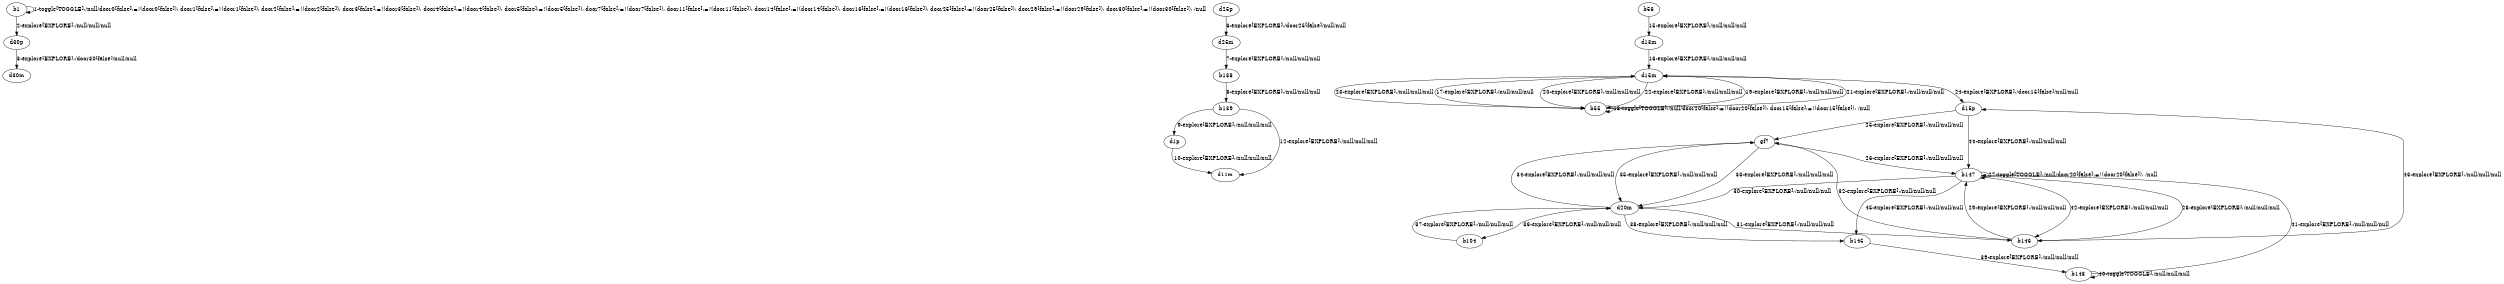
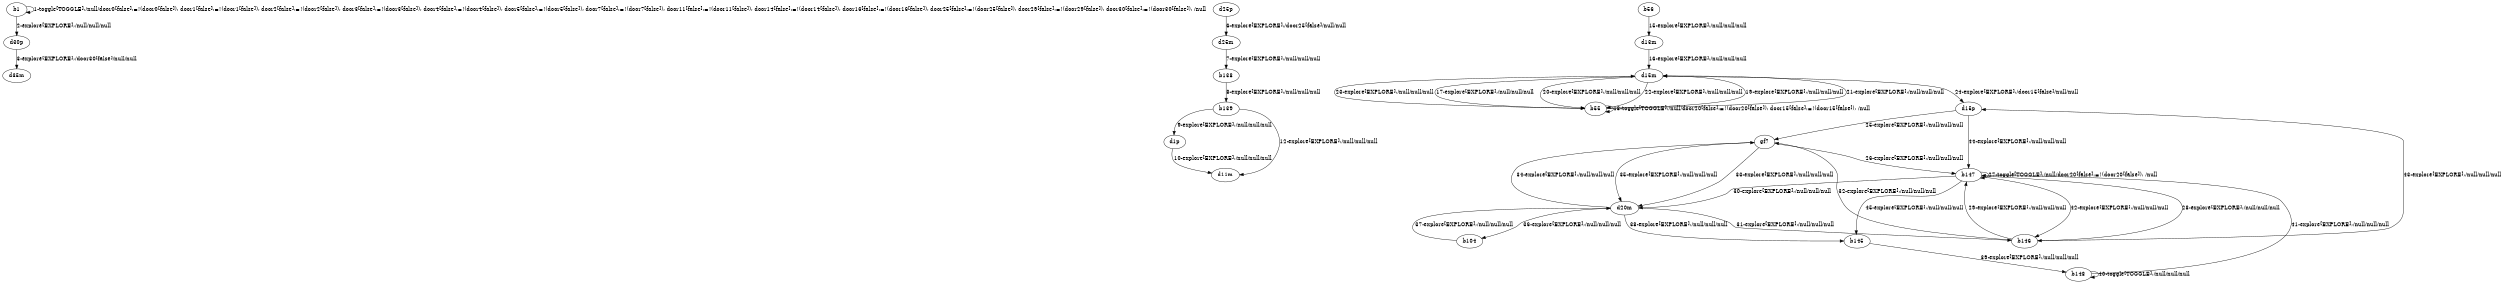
(17, 76) -> (17, 76)
